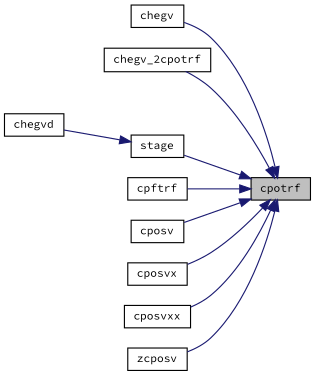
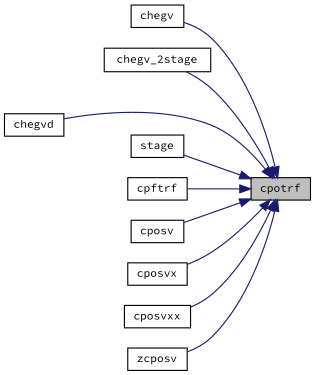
(157, 60) -> (157, 60)
(92, 135) -> (173, 115)
